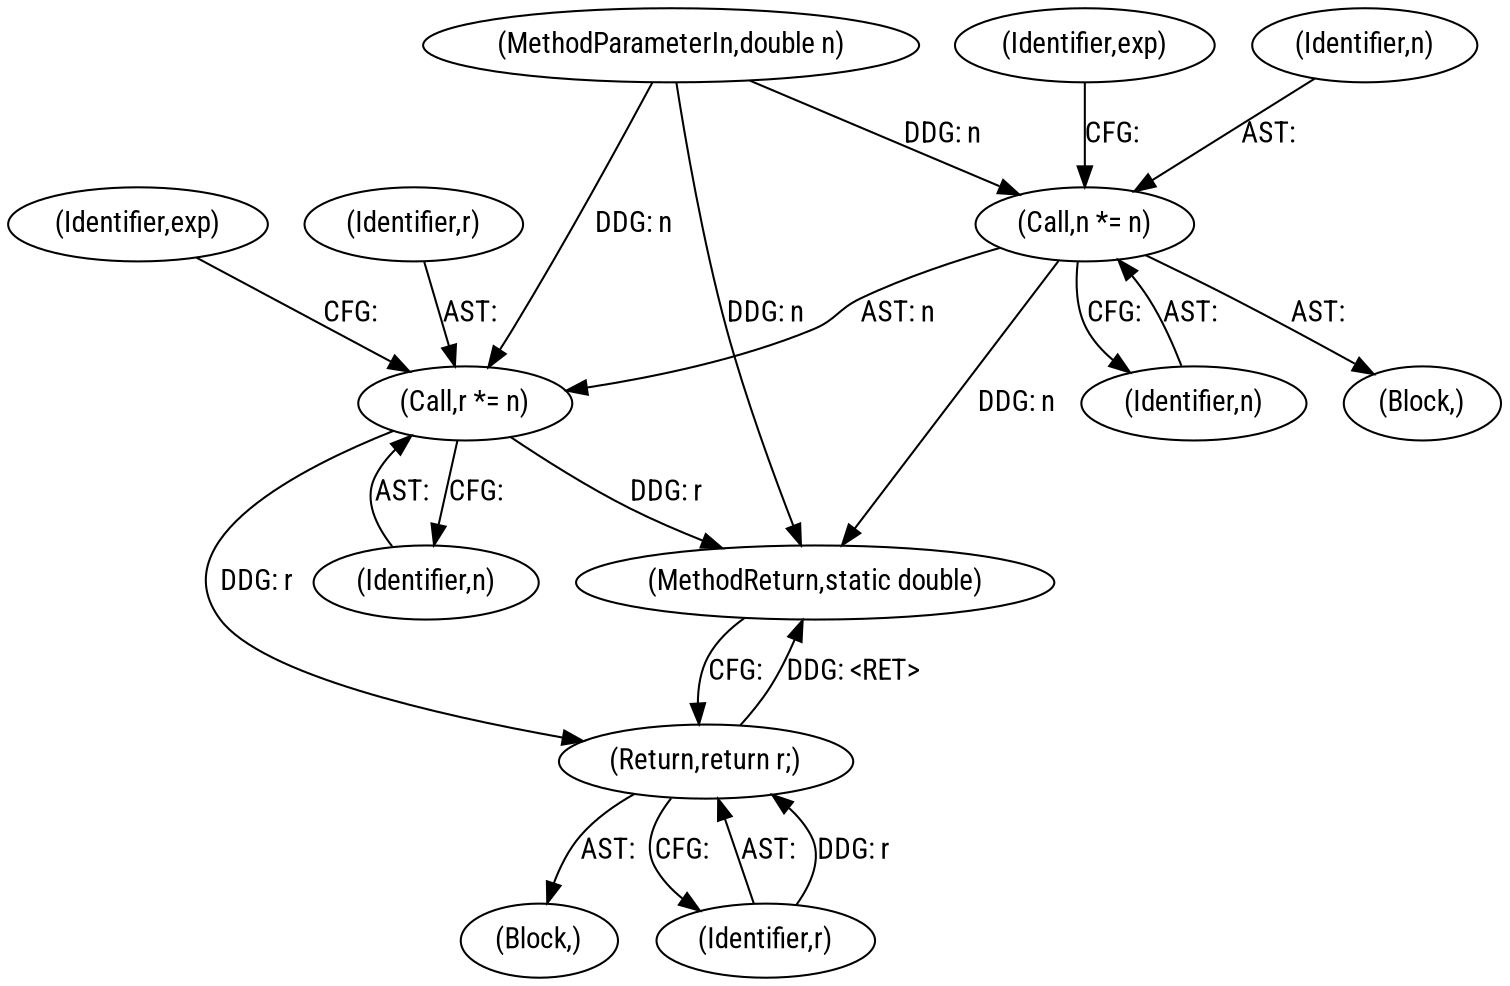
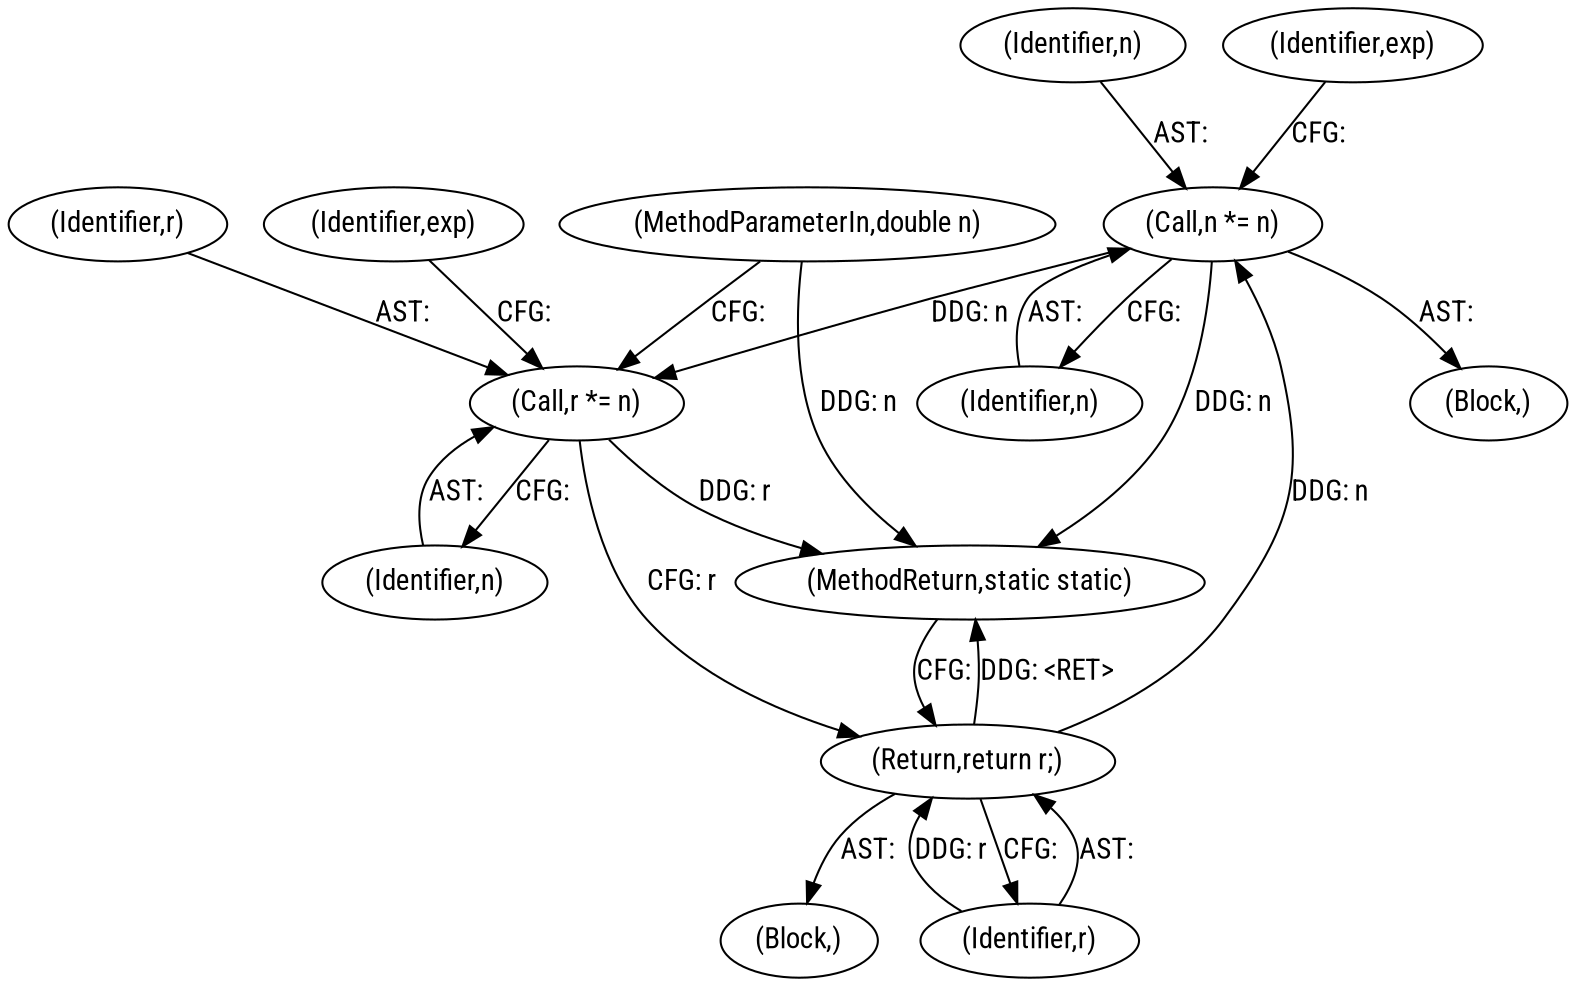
(875, 133) -> (1268, 551)
(634, 224) -> (742, 314)
(899, 314) -> (970, 314)
(257, 583) -> (682, 583)
(815, 583) -> (970, 583)
